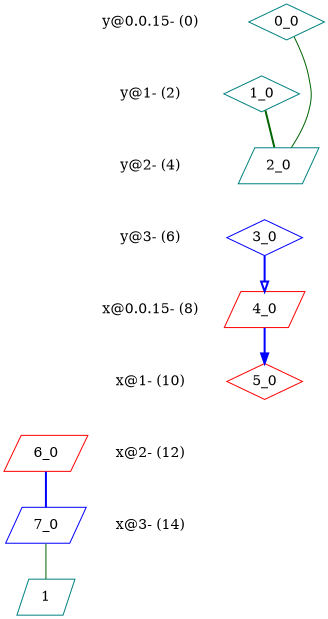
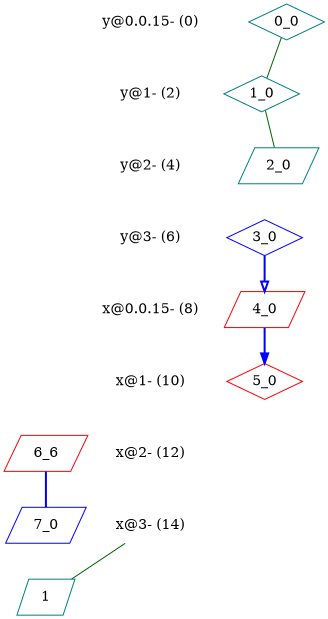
(311, 93) -> (274, 58)
(270, 129) -> (270, 129)
(46, 453) -> (46, 453)
(46, 561) -> (98, 561)
